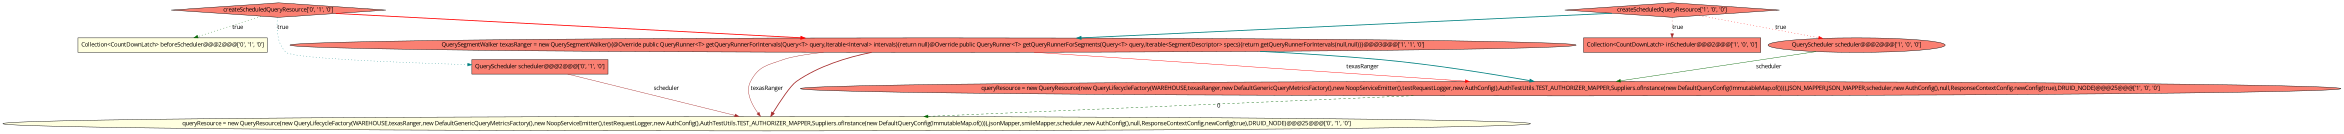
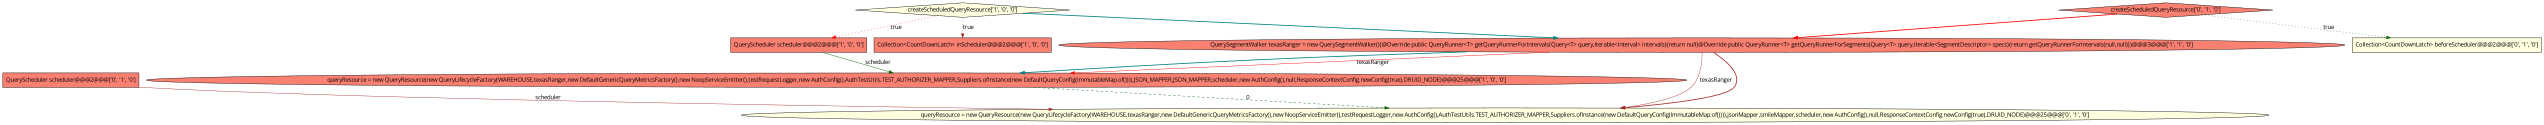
(1672, 10) -> (963, 10)
(1857, 45) -> (799, 45)
(358, 60) -> none
